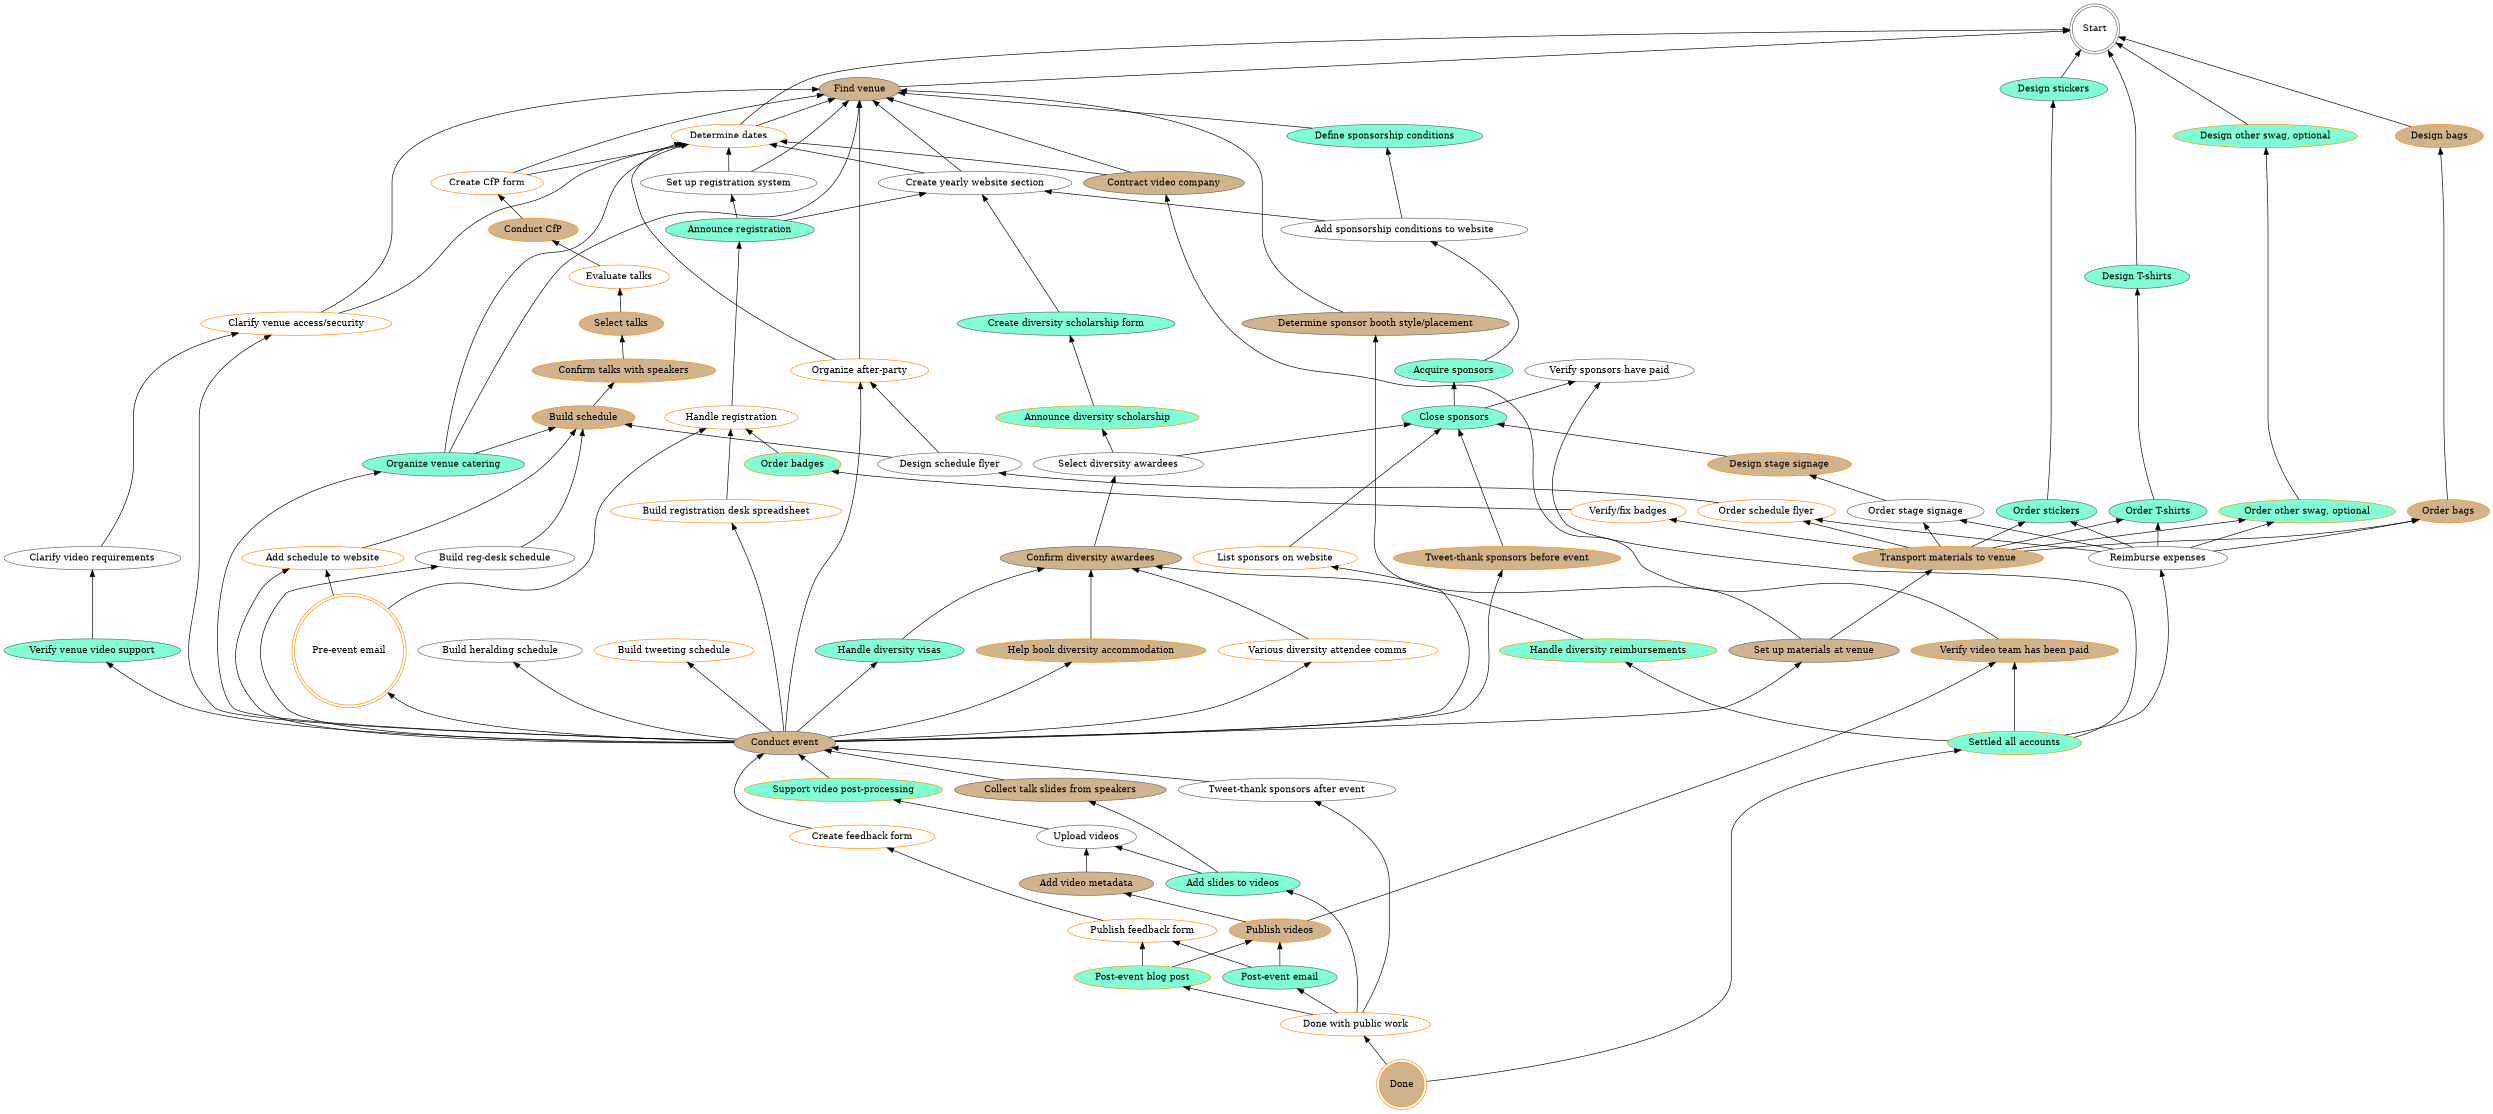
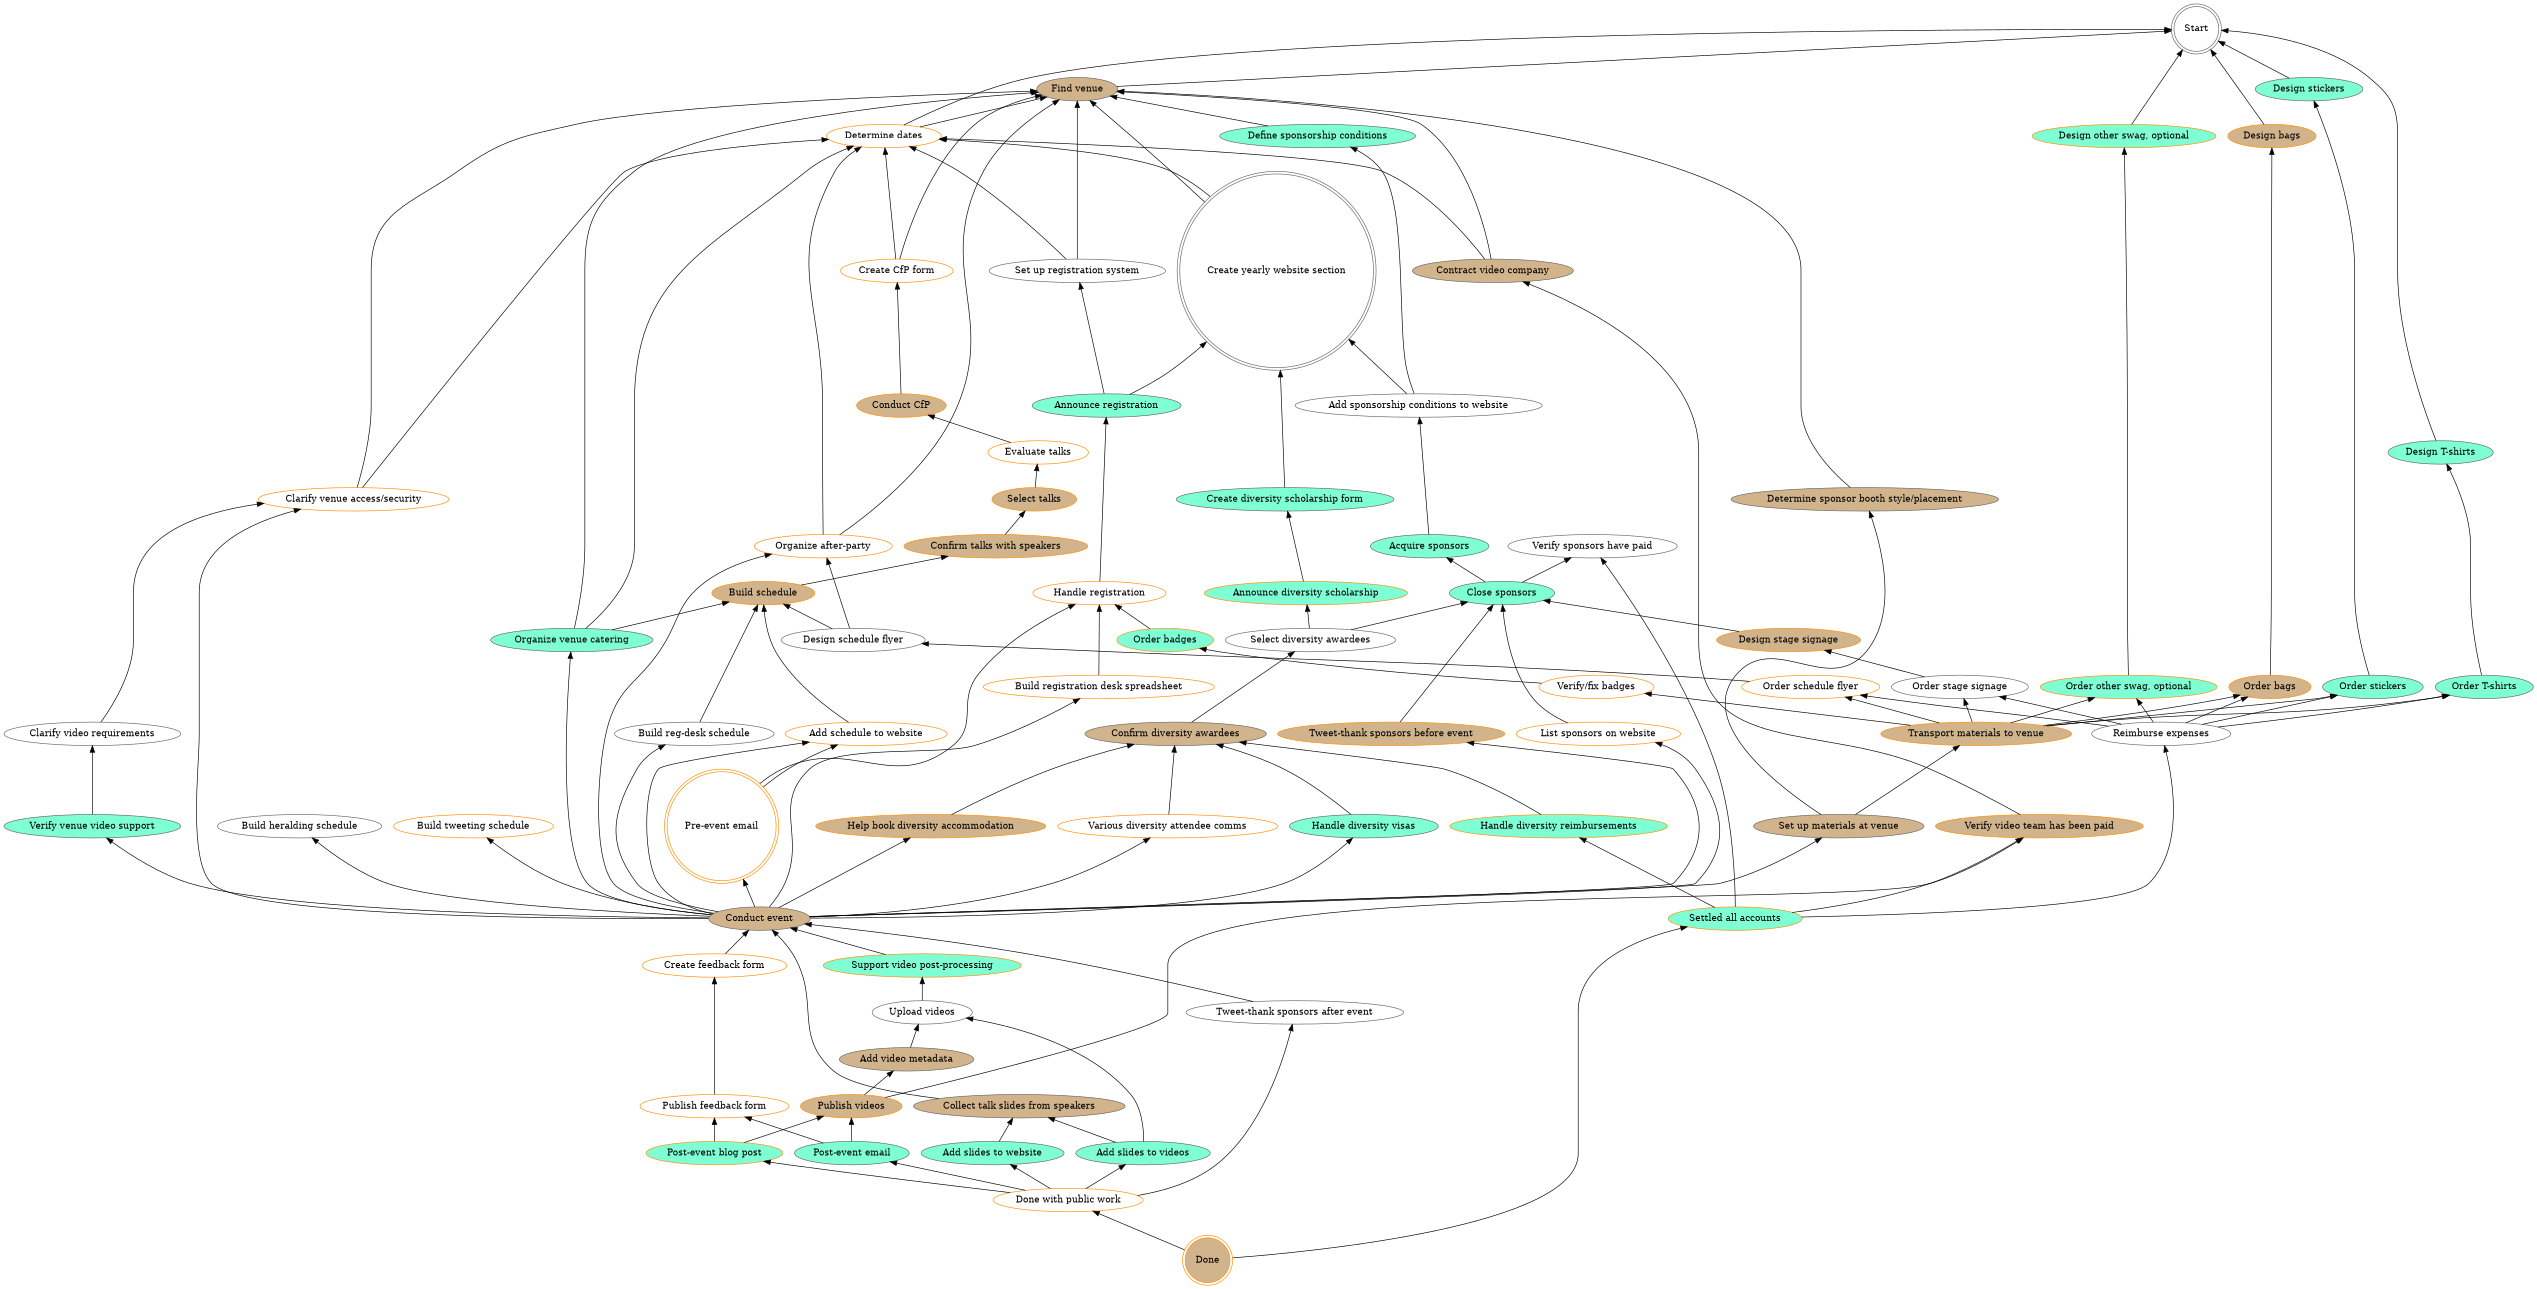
(975, 183) -> (1277, 271)
none -> (993, 1153)
